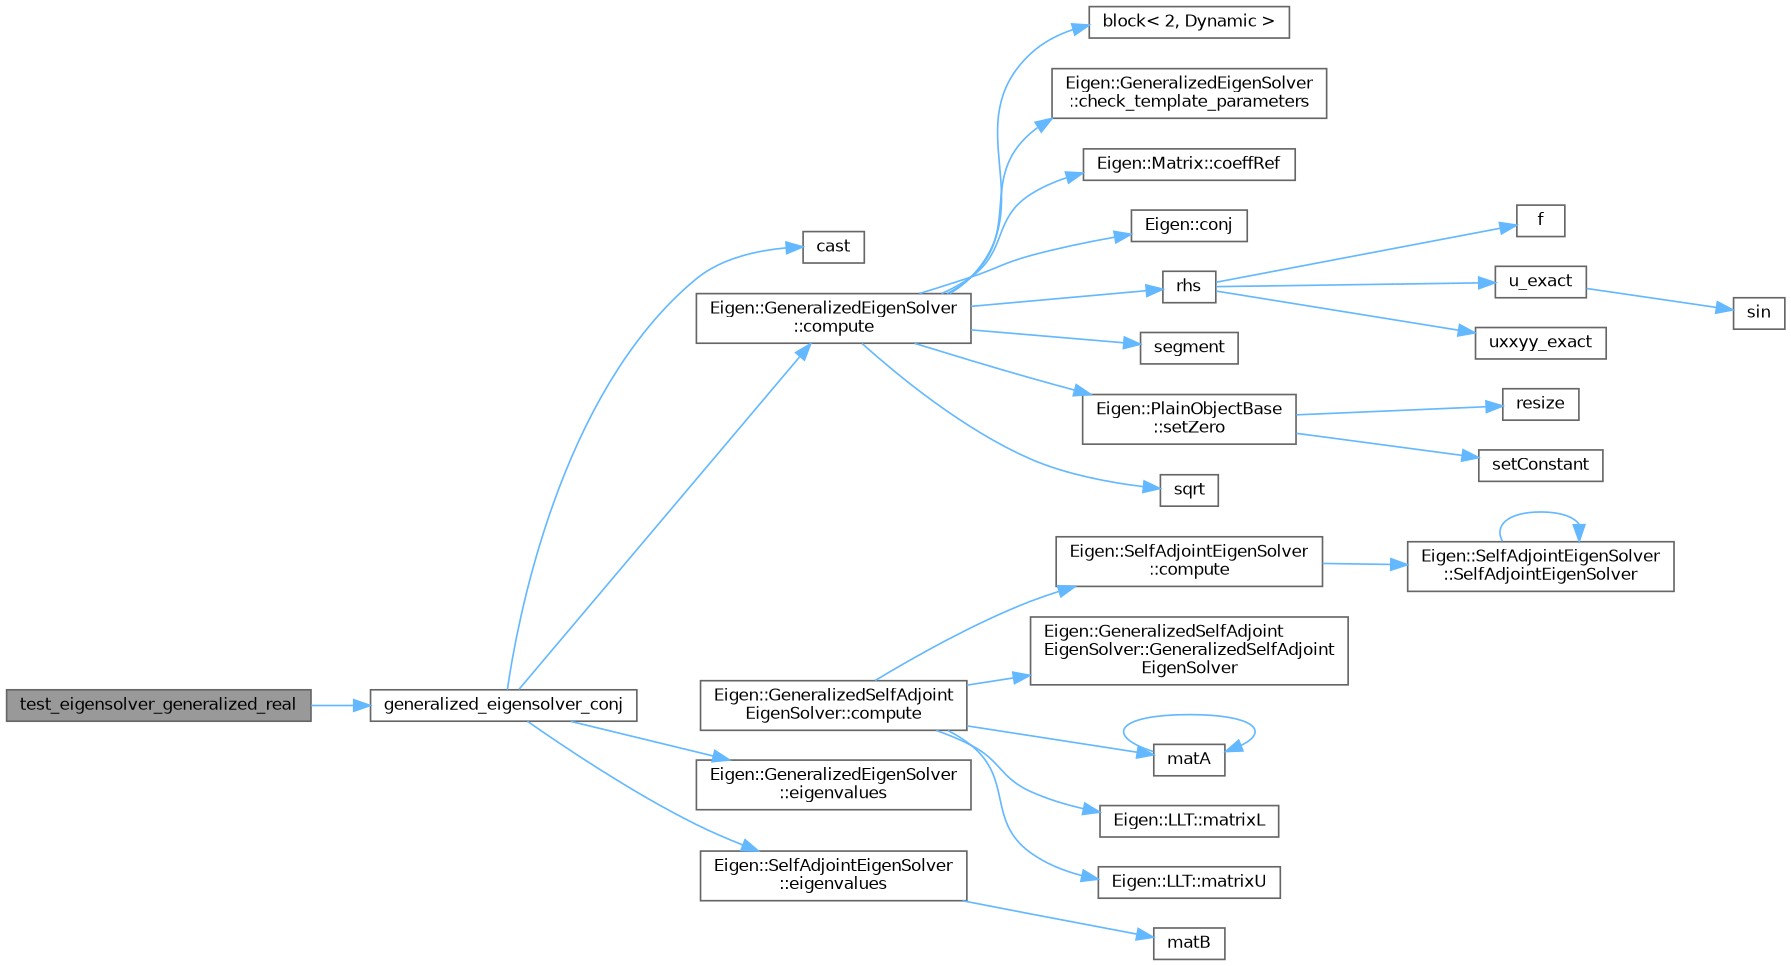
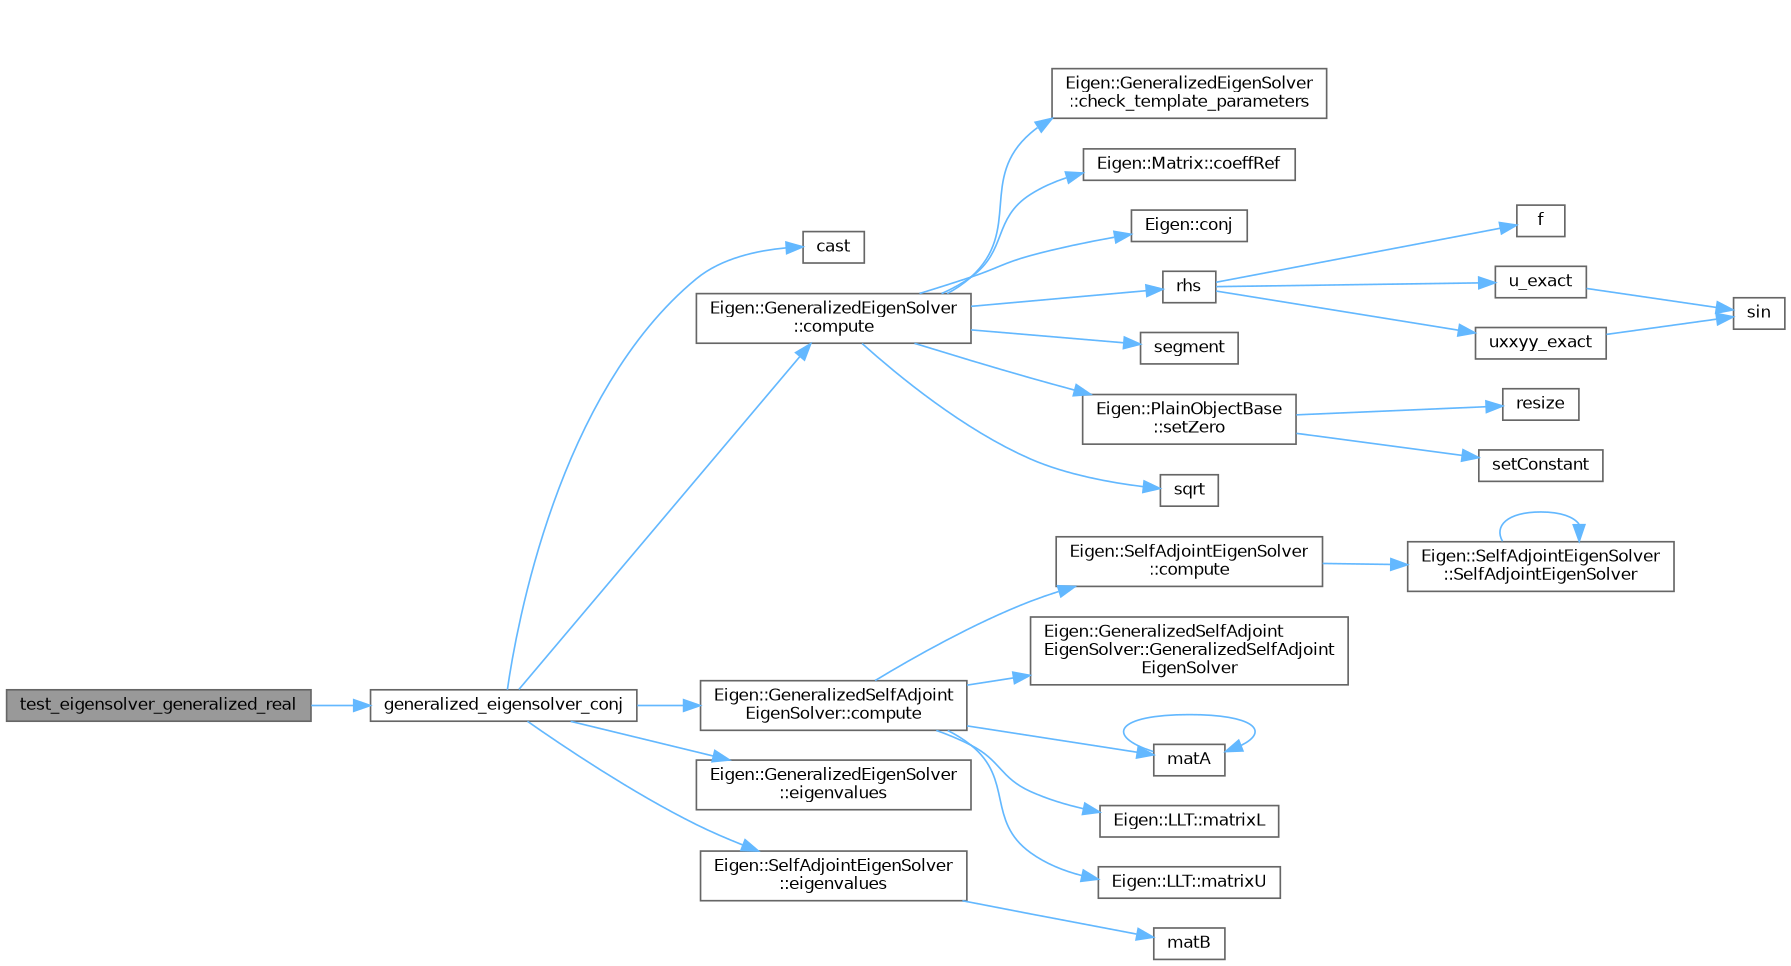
(1189, 22) -> none
none -> (1661, 327)
none -> (660, 706)
